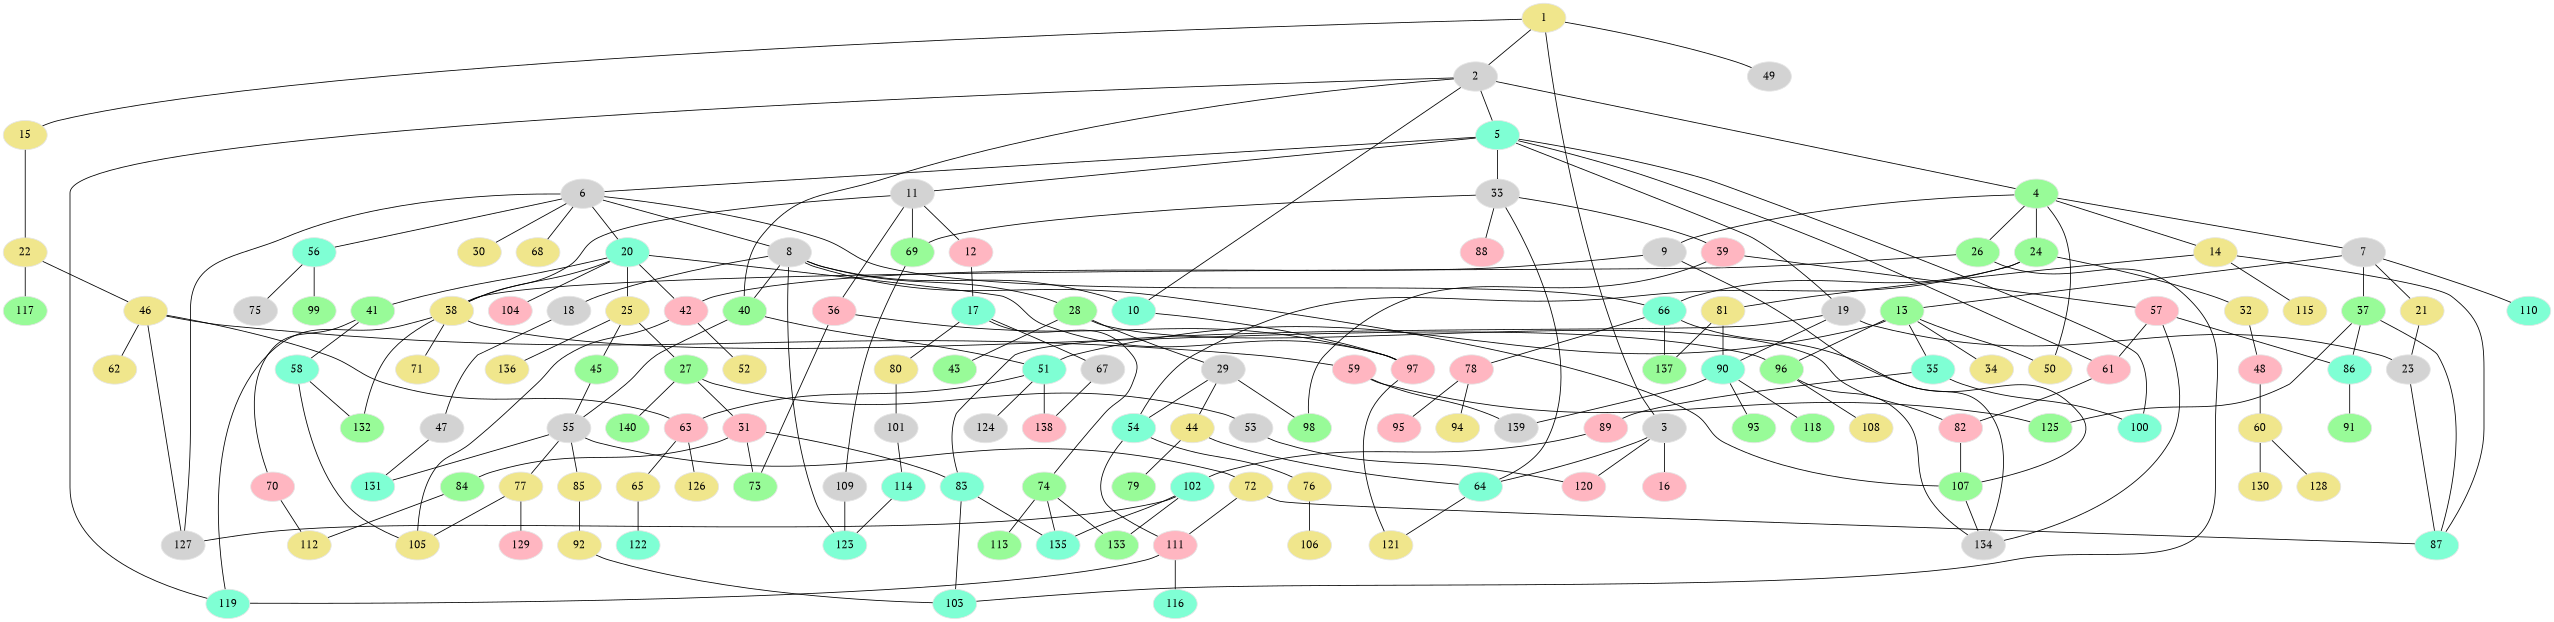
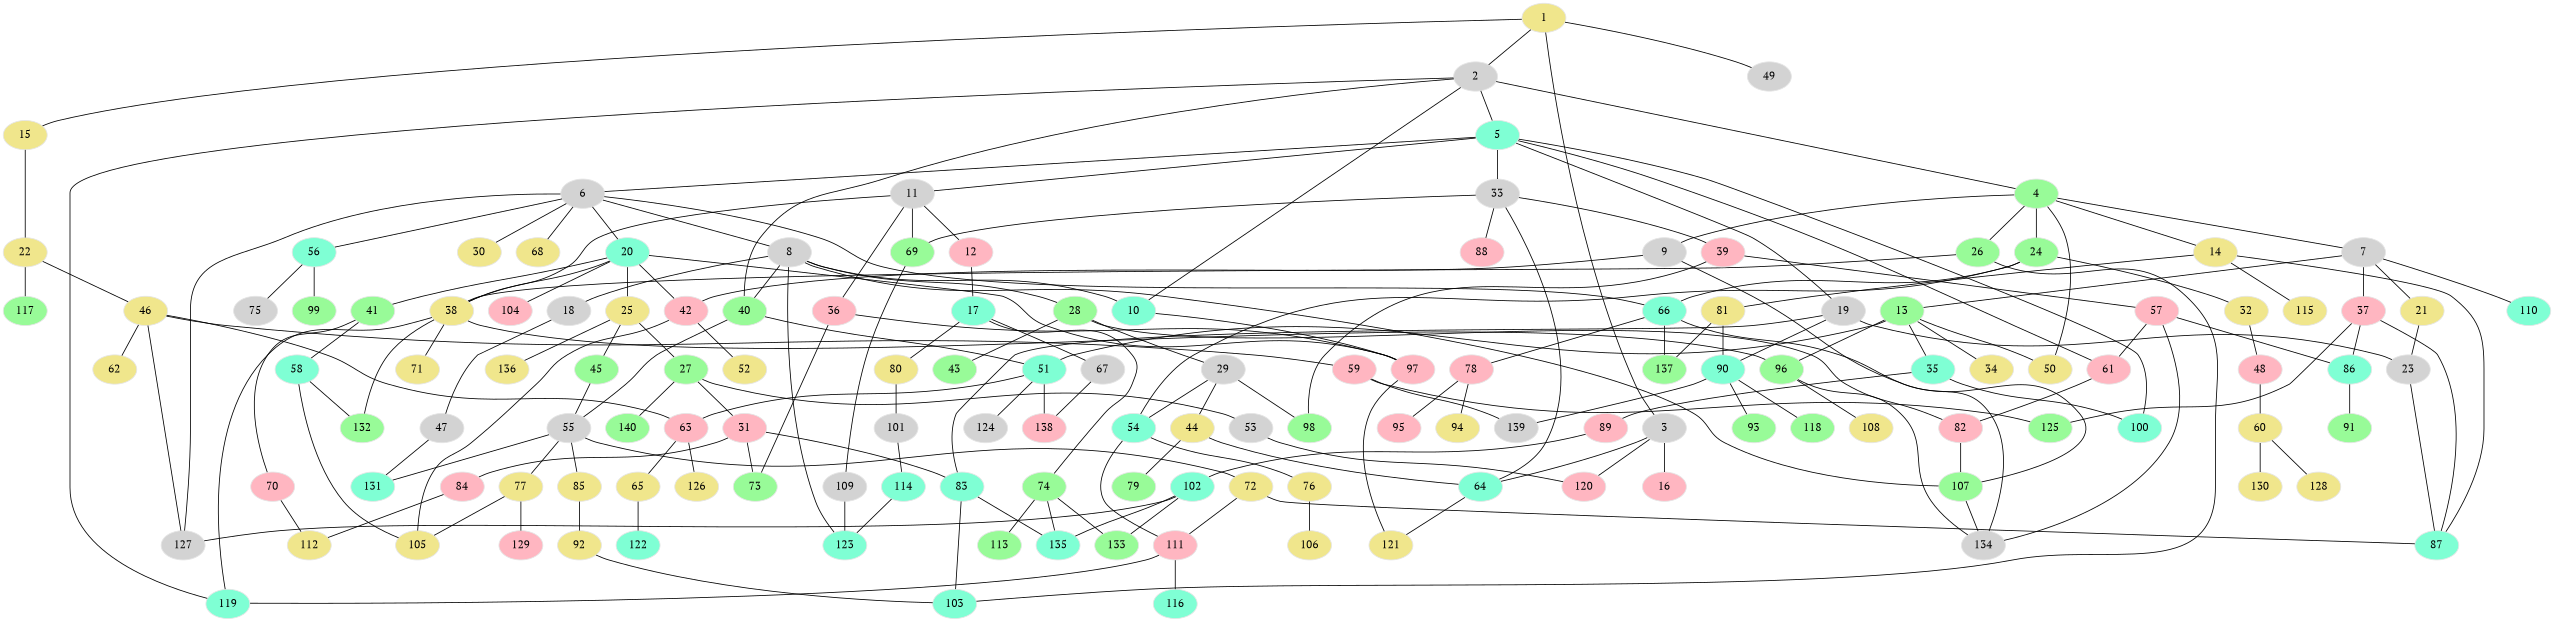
(2364, 311) -> (2364, 311)
(462, 487) -> (462, 487)
